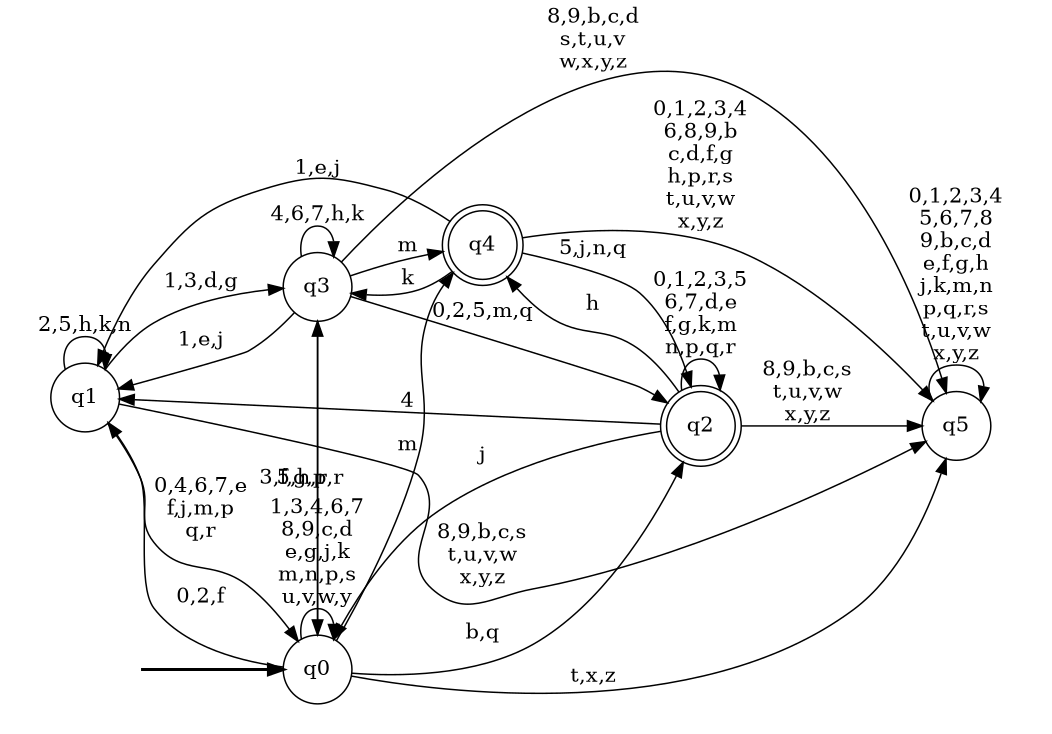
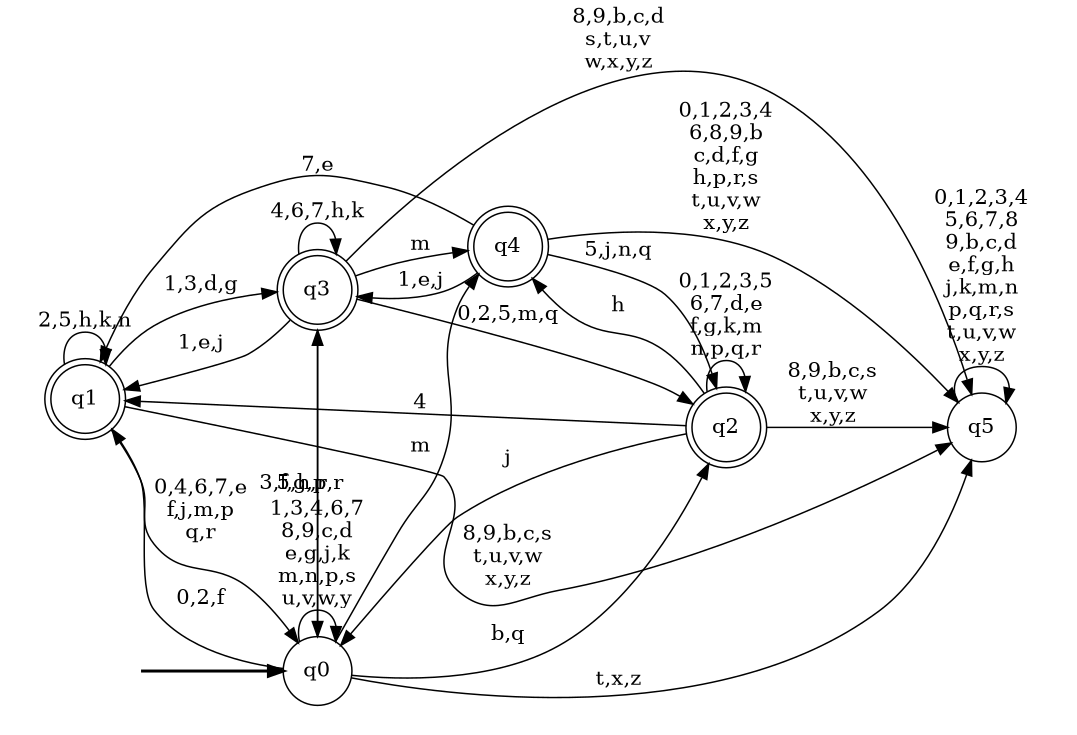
(318, 168) -> (318, 165)
(408, 279) -> (421, 280)
(318, 287) -> (318, 290)
(85, 398) -> (85, 399)
